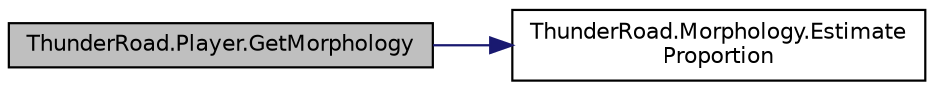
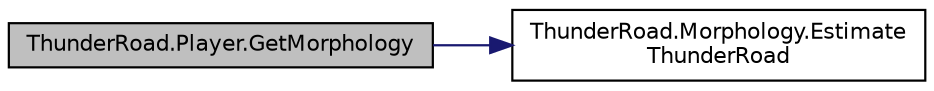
(719, 45) -> (719, 45)
